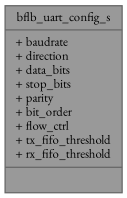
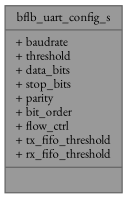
(43, 56) -> (43, 56)
